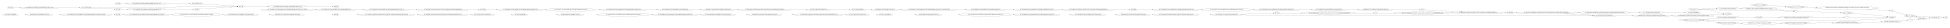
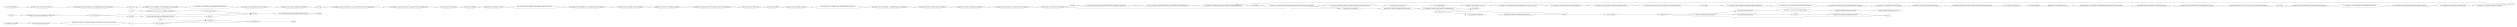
none -> (1475, 5)
(1892, 22) -> none
